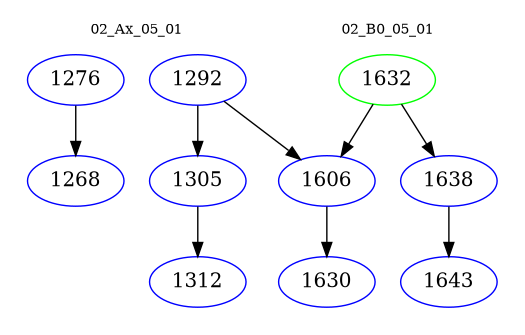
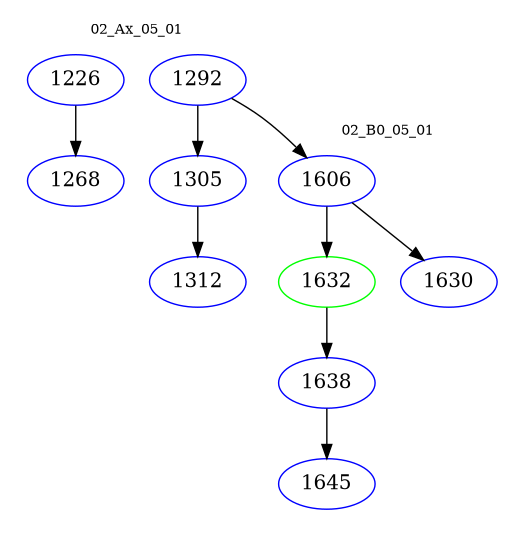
(76, 80) -> (76, 80)
(361, 124) -> (327, 225)
(449, 282) -> (327, 484)
